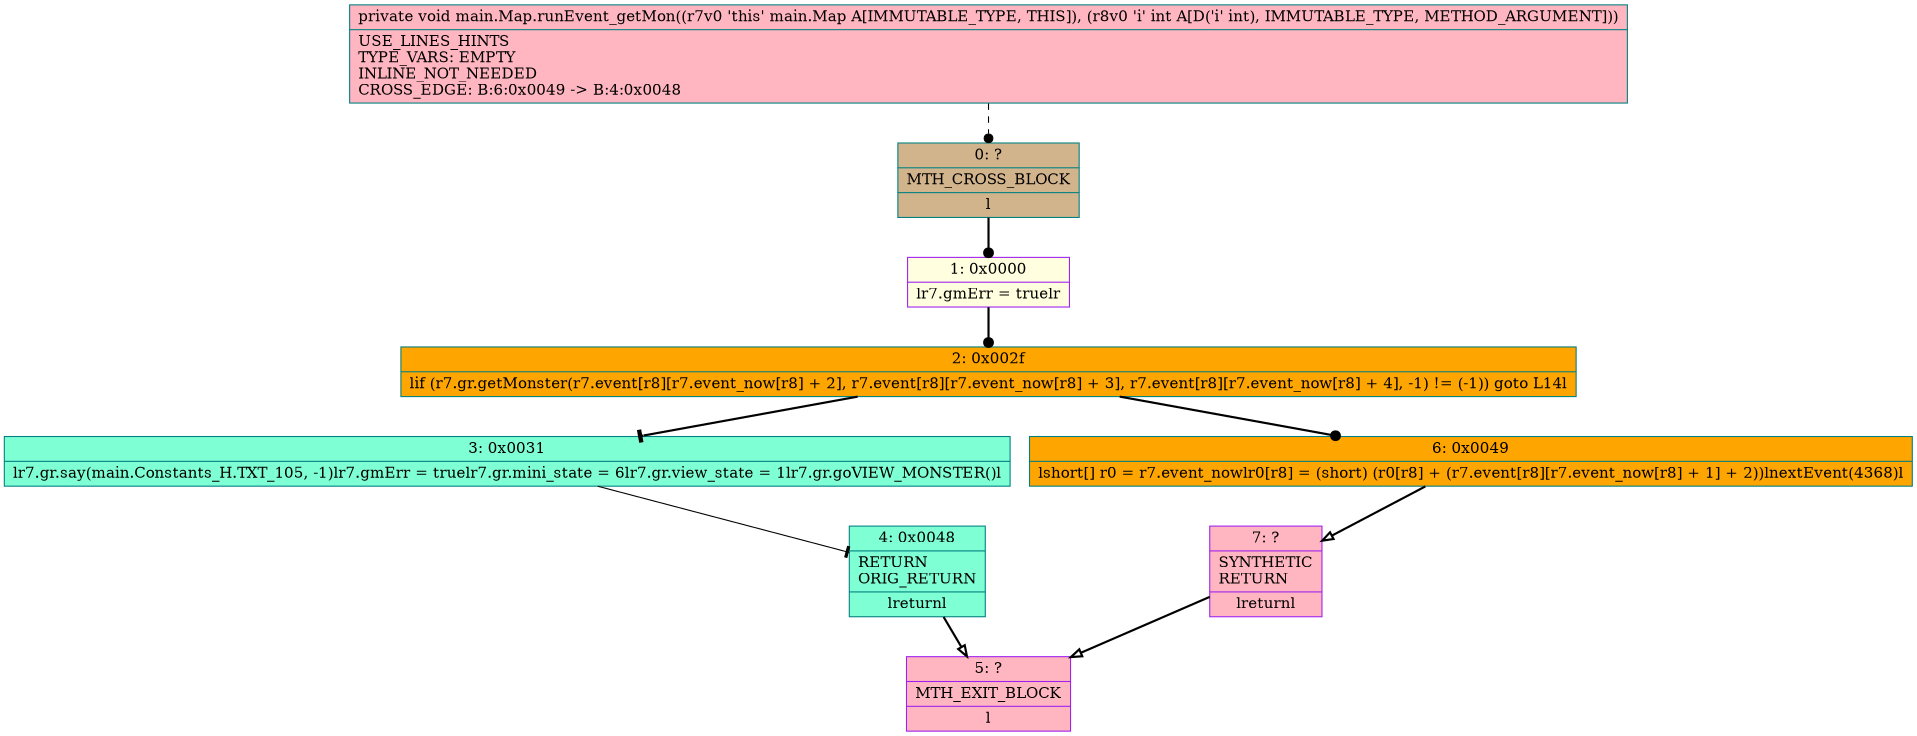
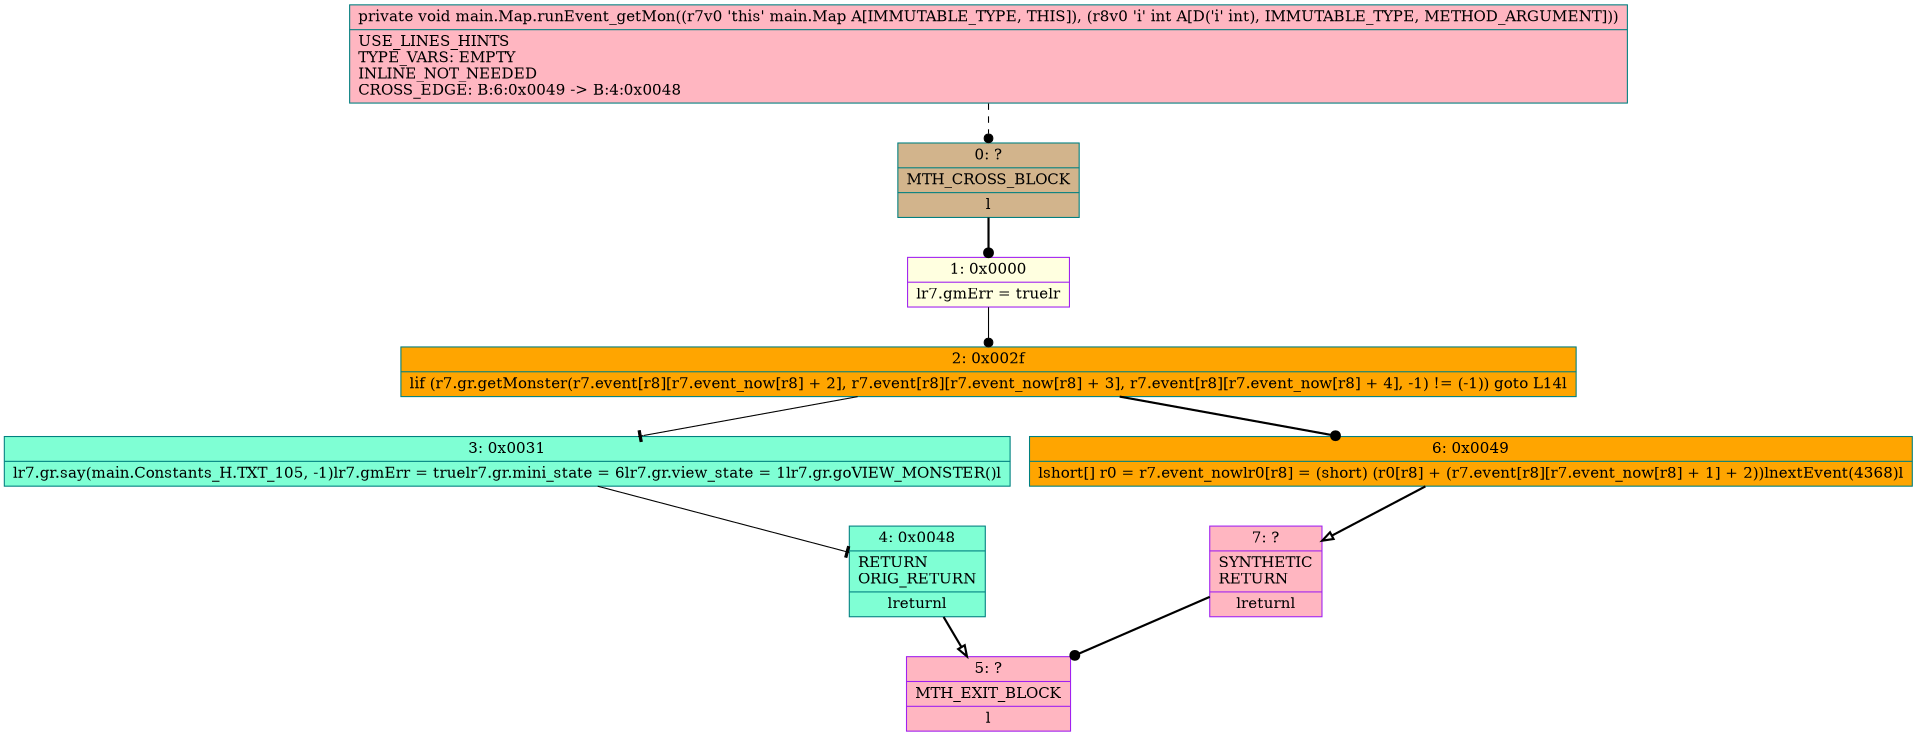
(989, 323) -> (989, 323)
(751, 416) -> (751, 416)
(1145, 625) -> (1144, 625)
